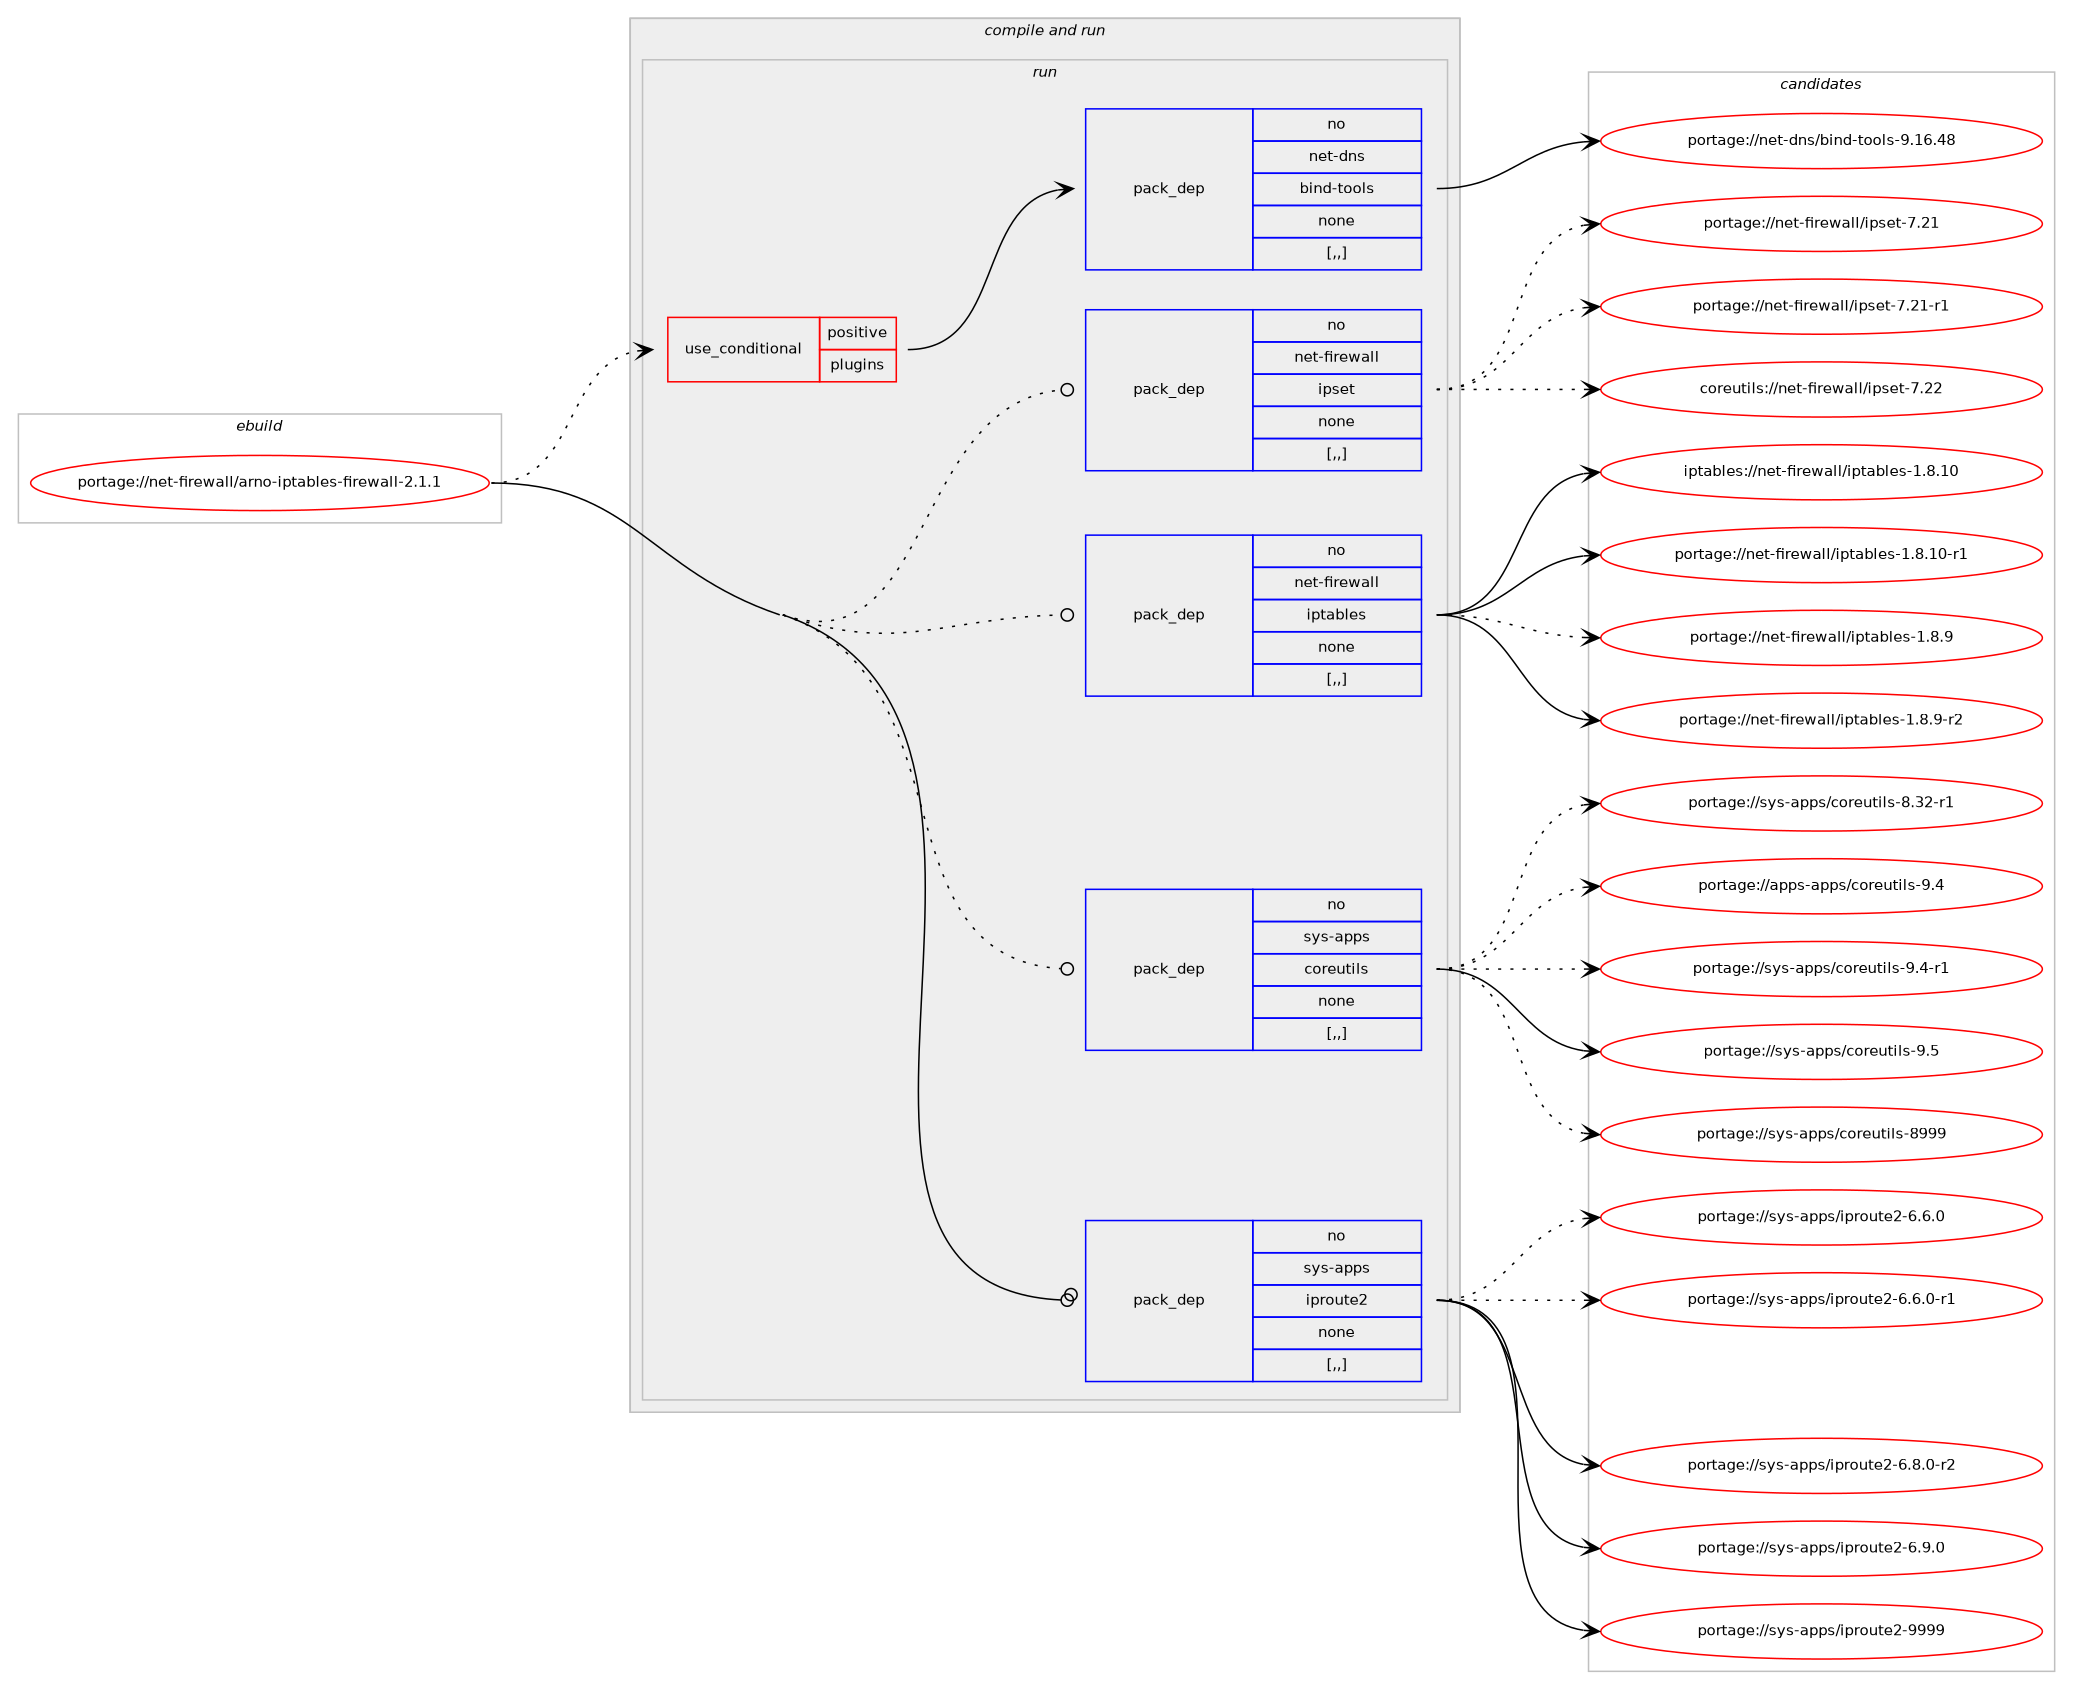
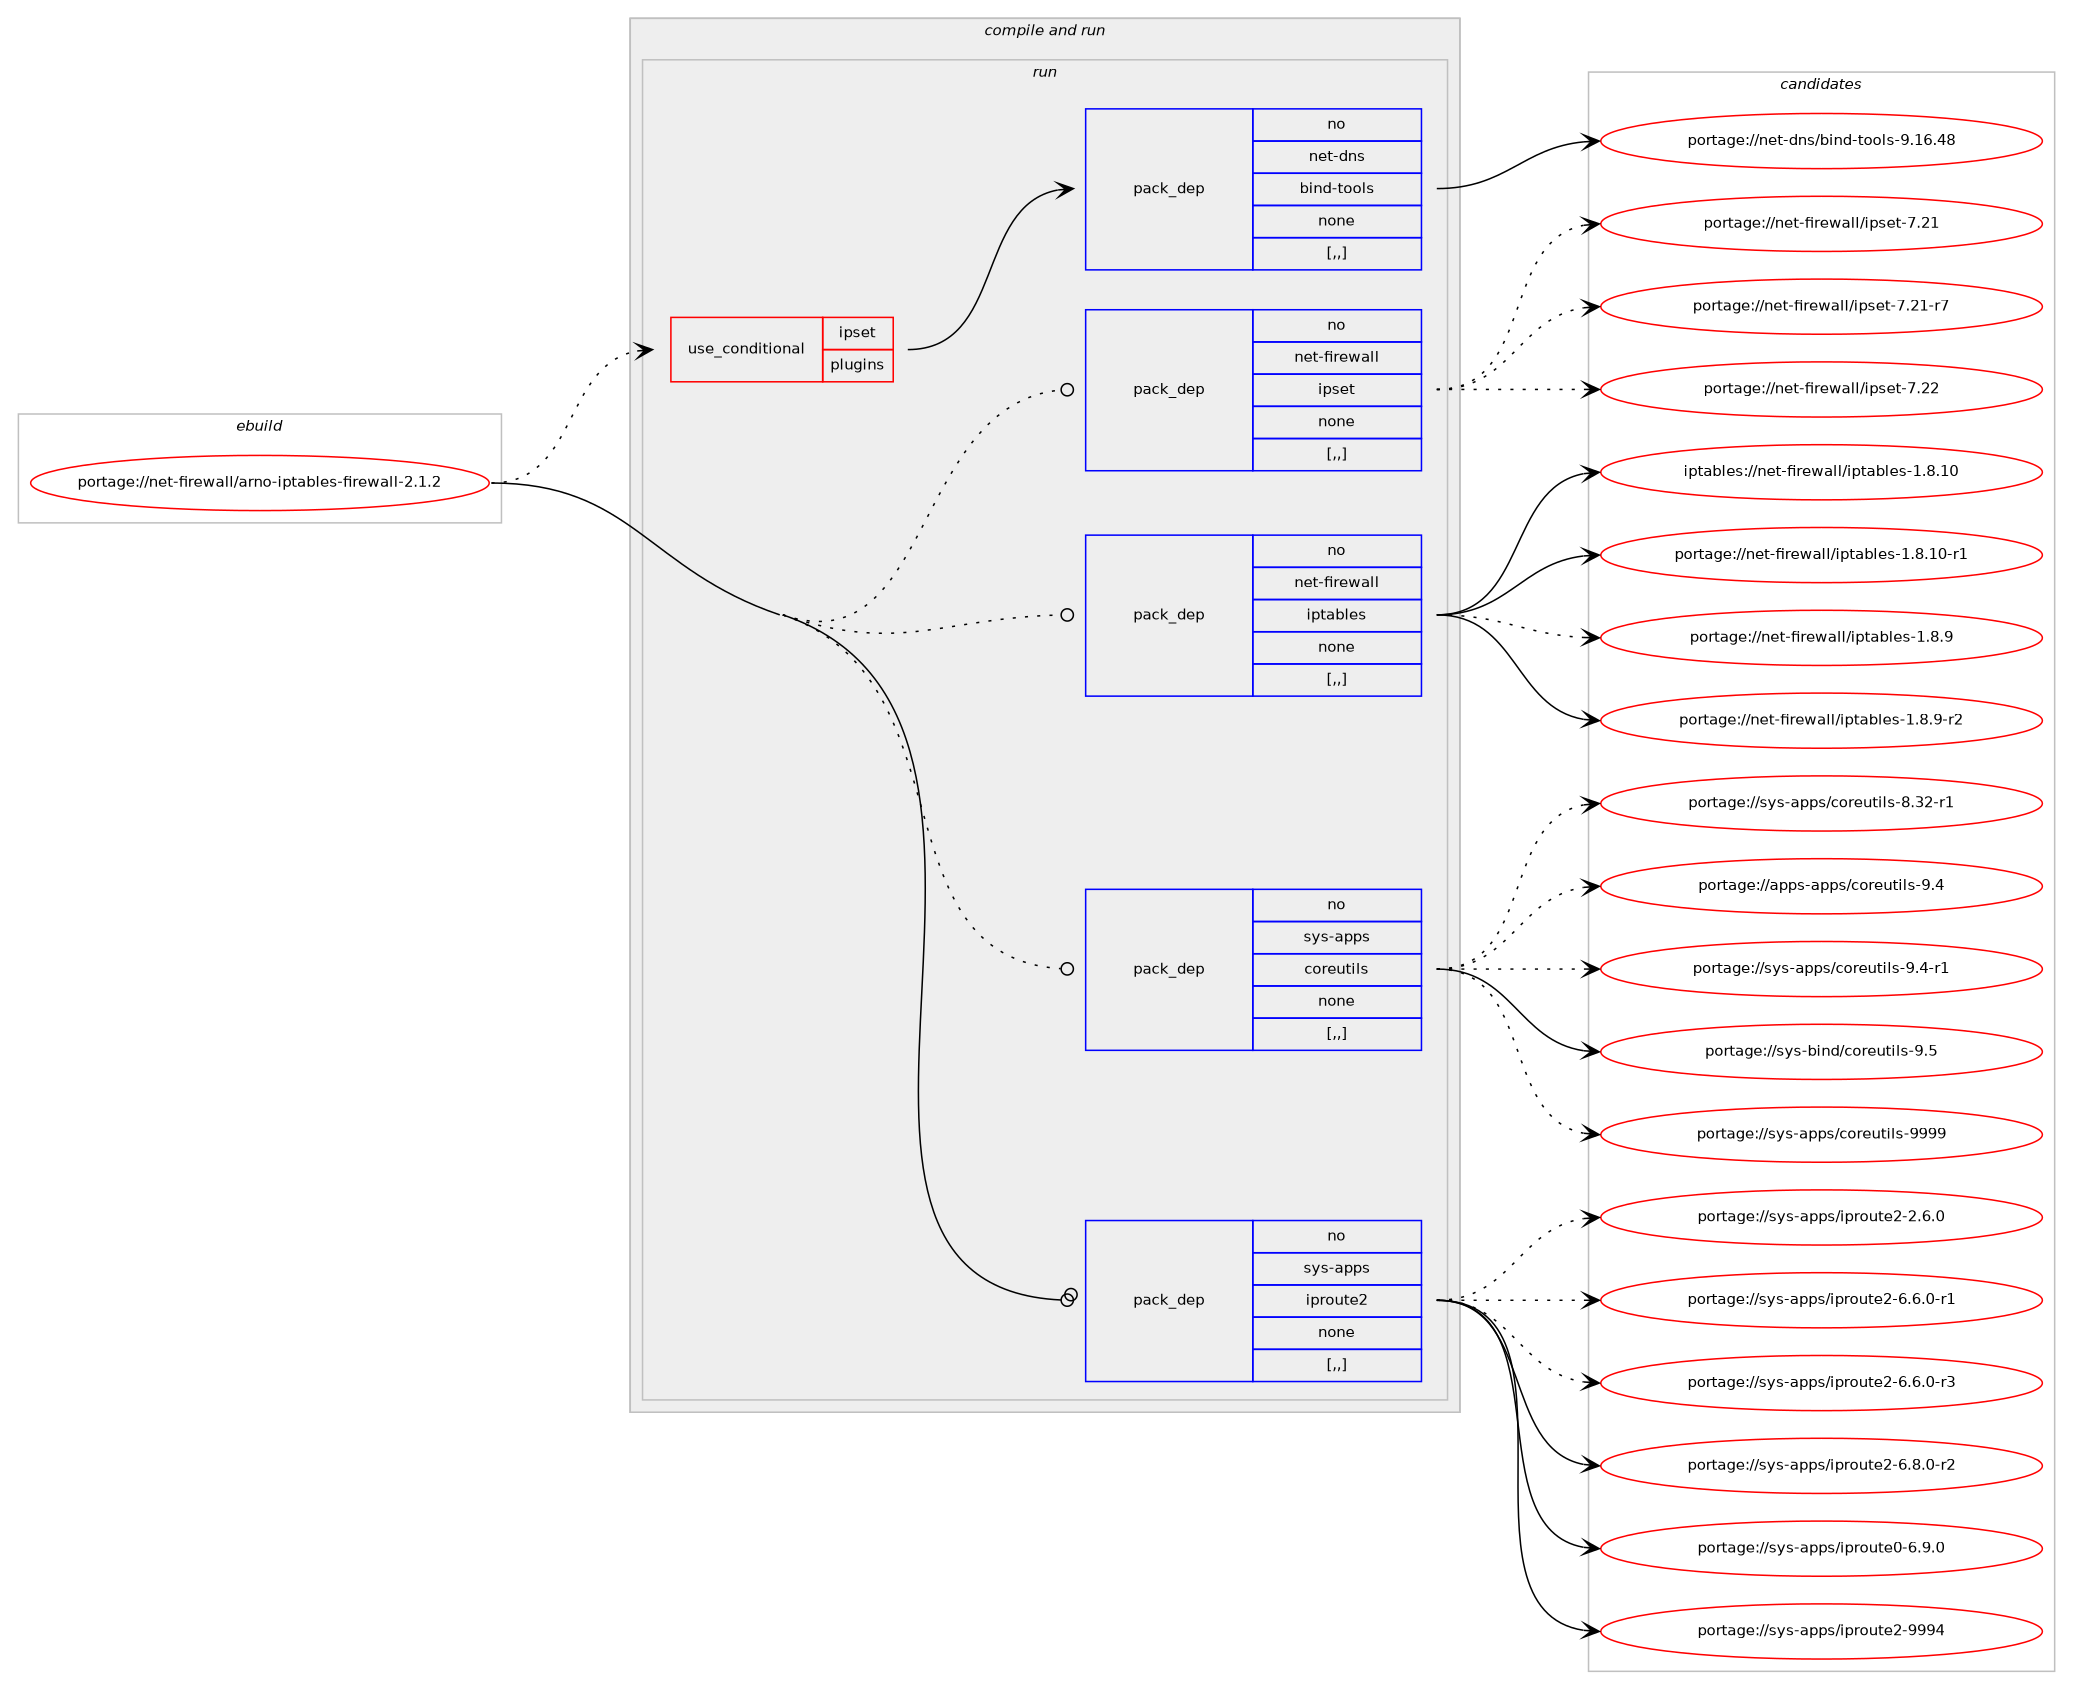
(1822, 307) -> (1822, 307)
(858, 333) -> (858, 333)
(1822, 389) -> (1822, 389)
(260, 483) -> (260, 483)
(1822, 1052) -> (1822, 1052)
(1822, 1135) -> (1822, 1135)
(1822, 1217) -> (1822, 1217)
none -> (1822, 1383)
(1822, 1549) -> (1822, 1549)
(1822, 1631) -> (1822, 1631)
